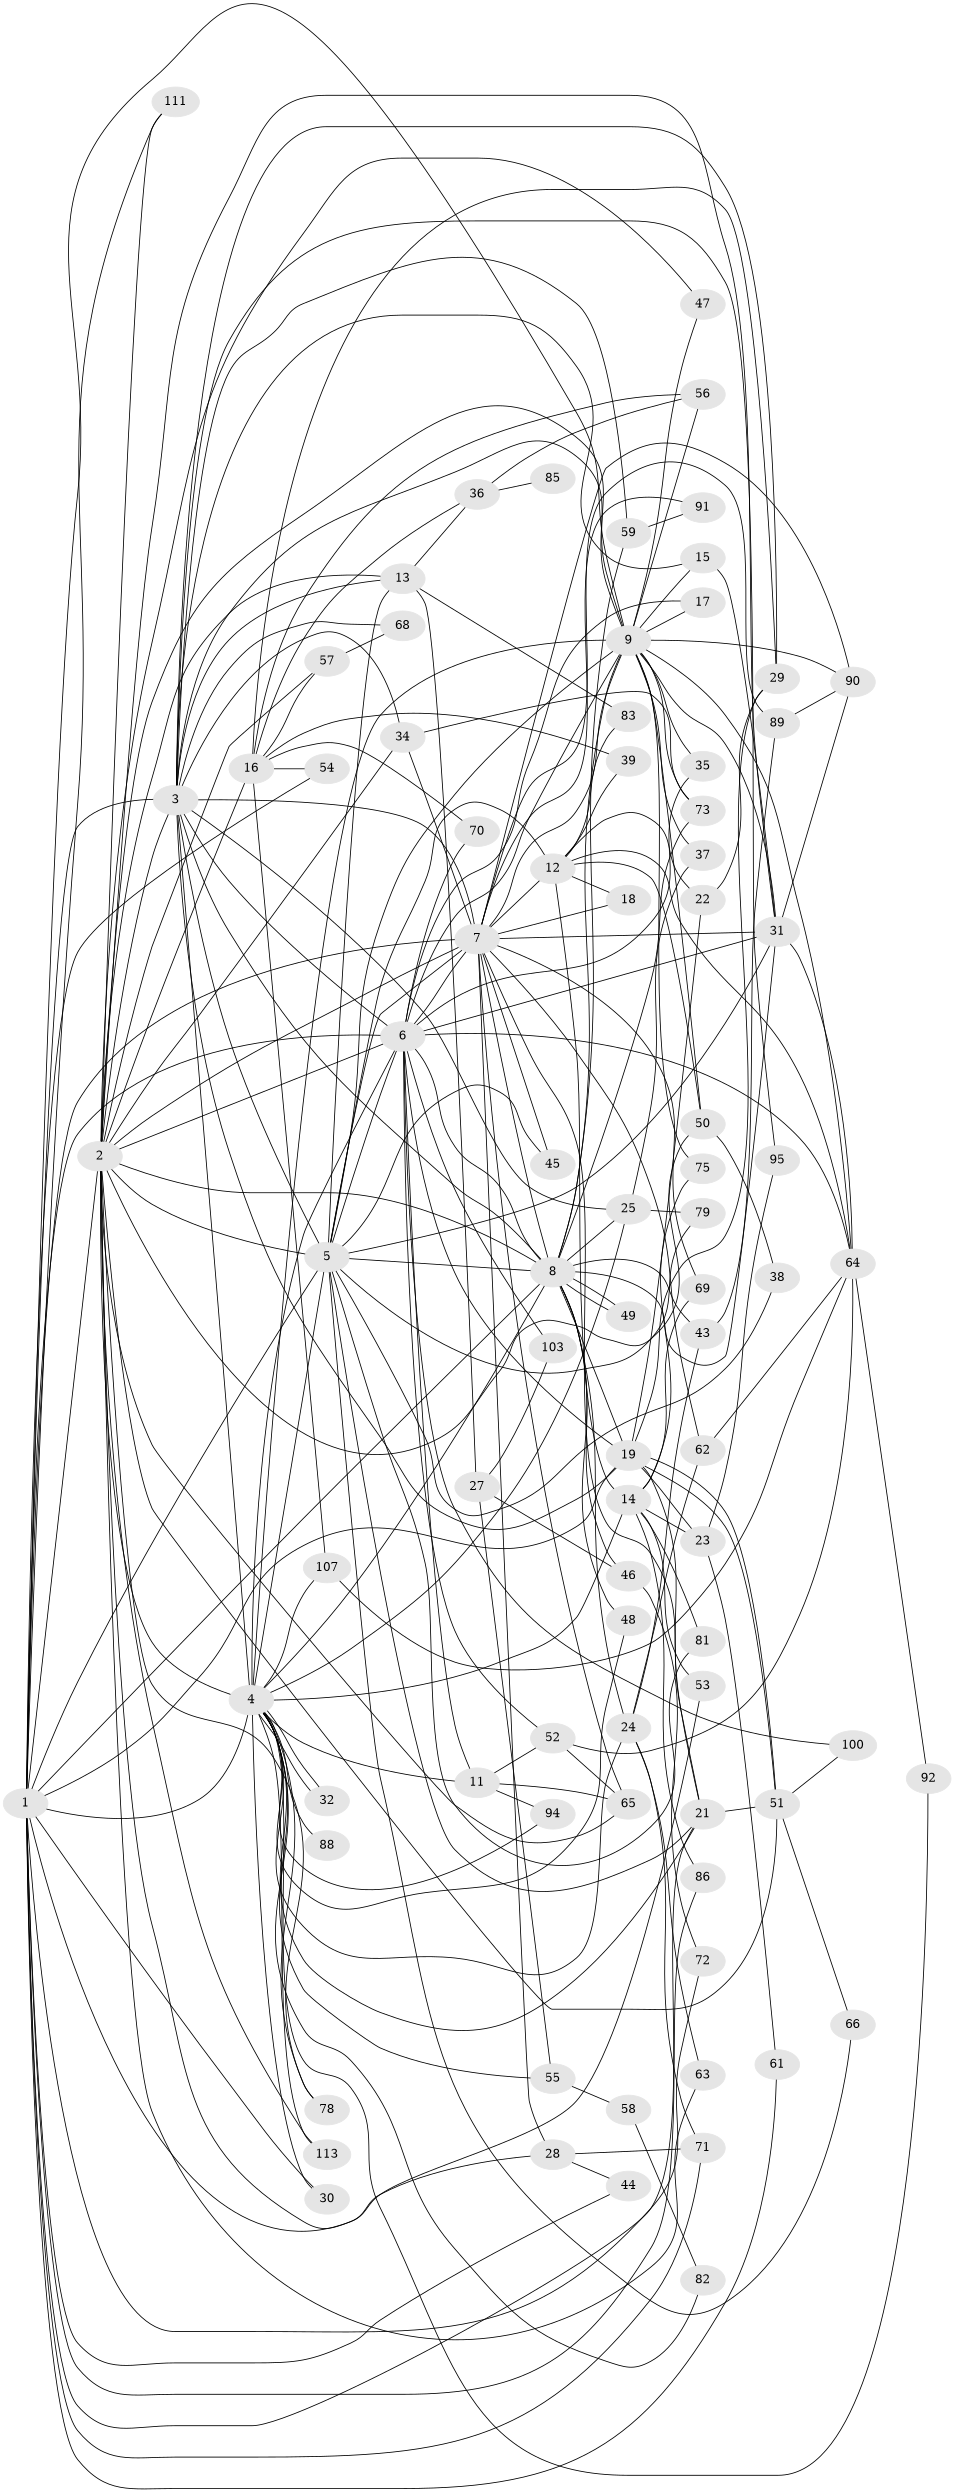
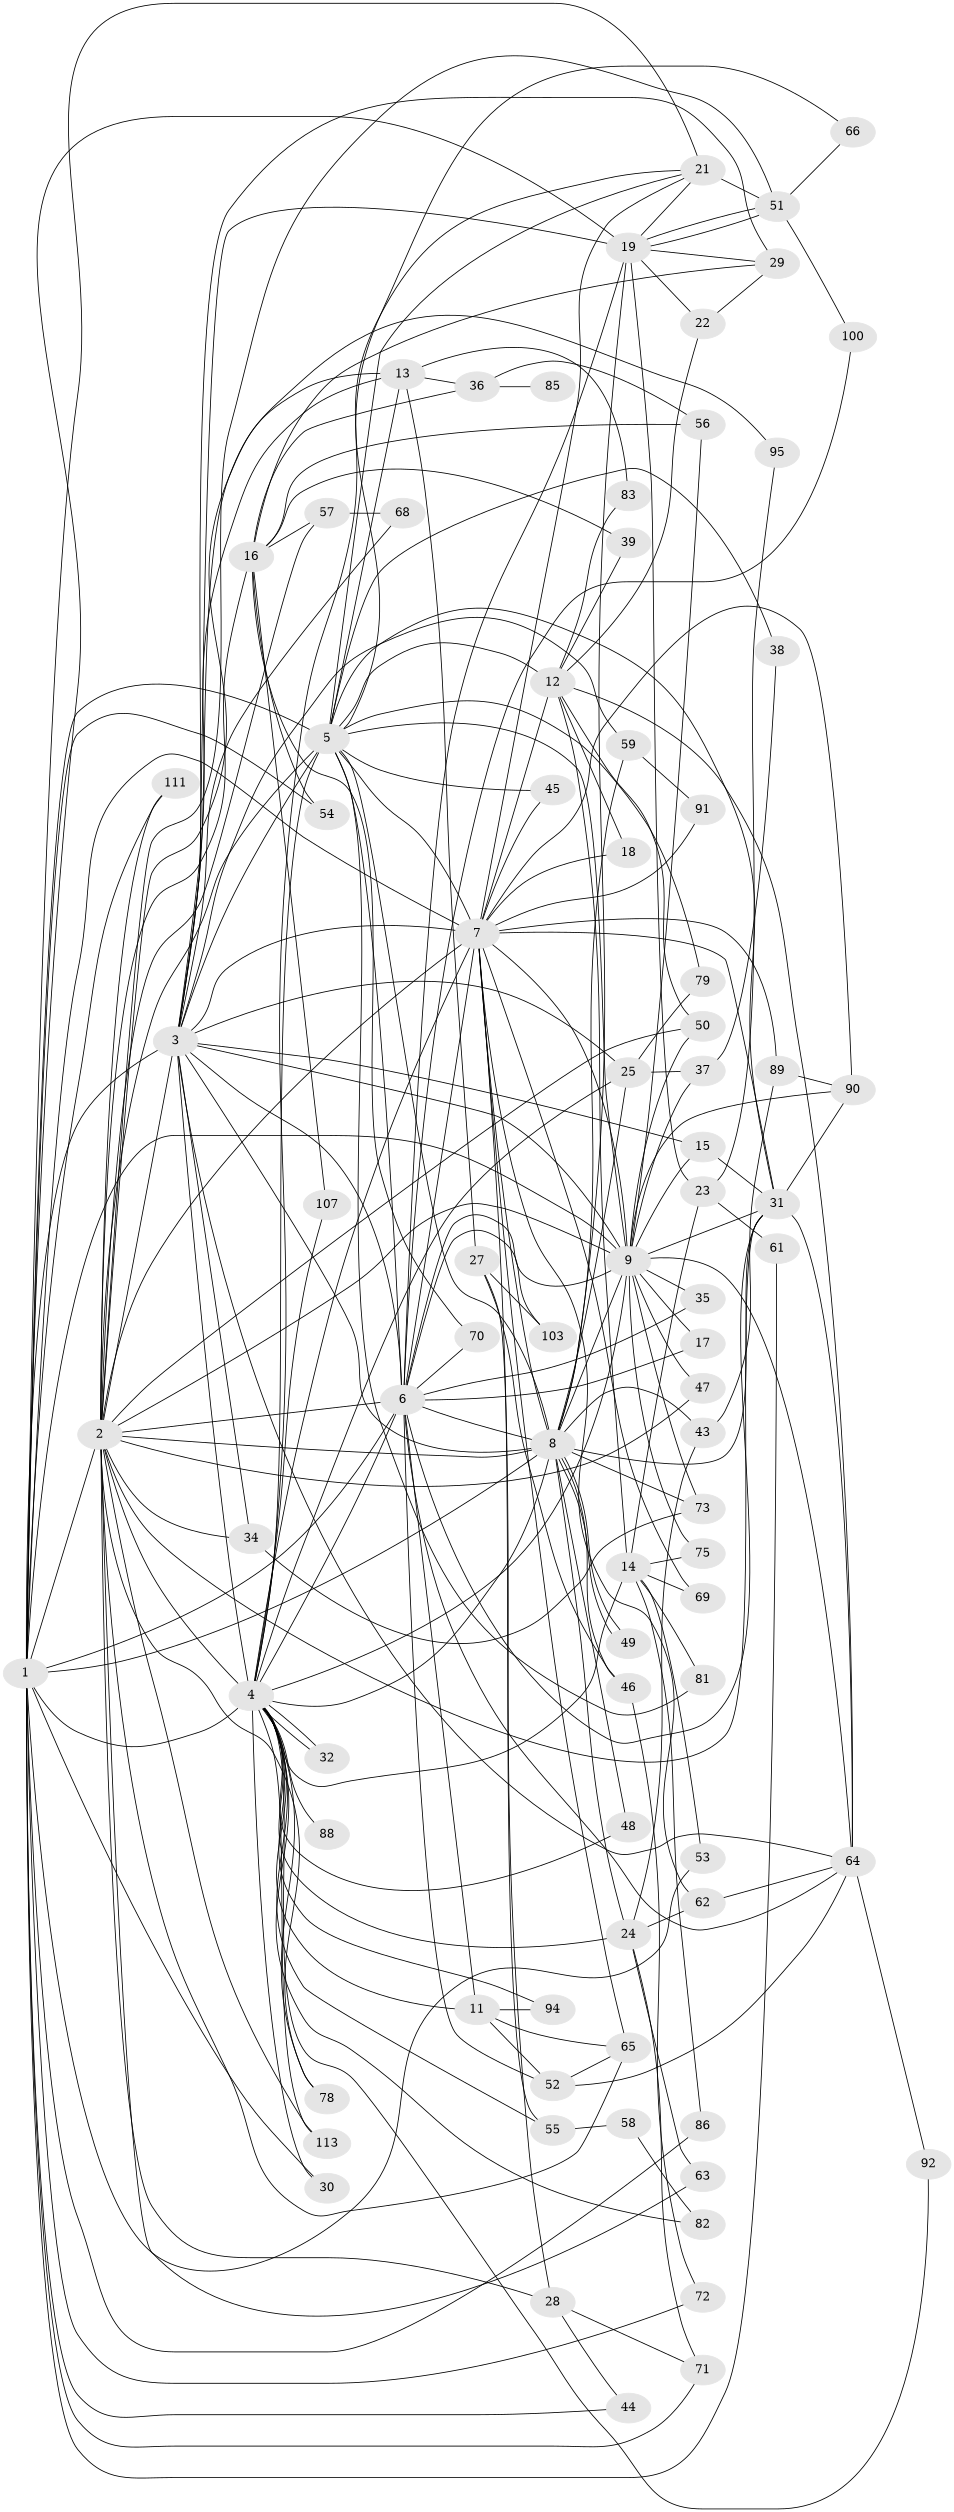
(431, 812) -> (332, 1305)
(753, 1203) -> (760, 876)
(681, 1618) -> (363, 1604)
